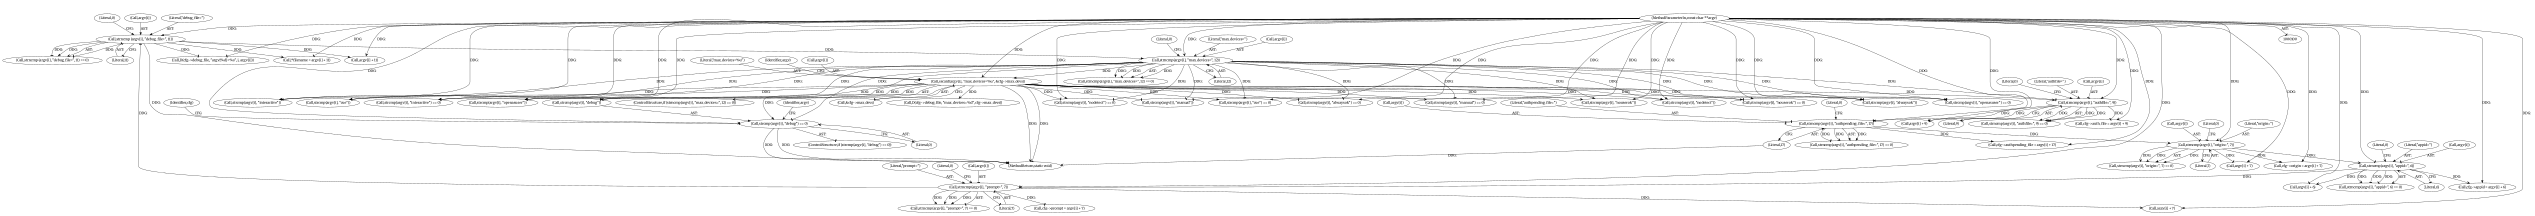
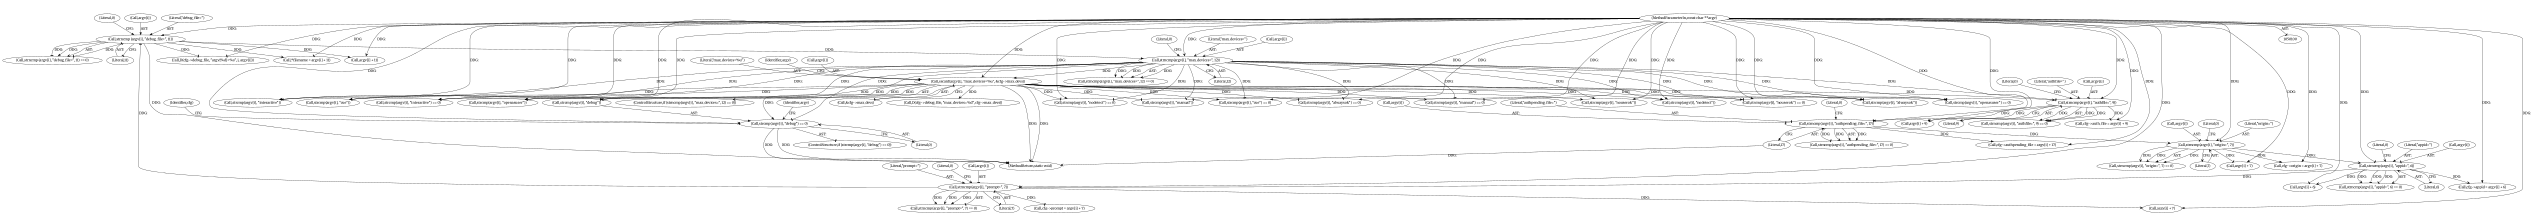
(2290, 39) -> (2290, 39)
